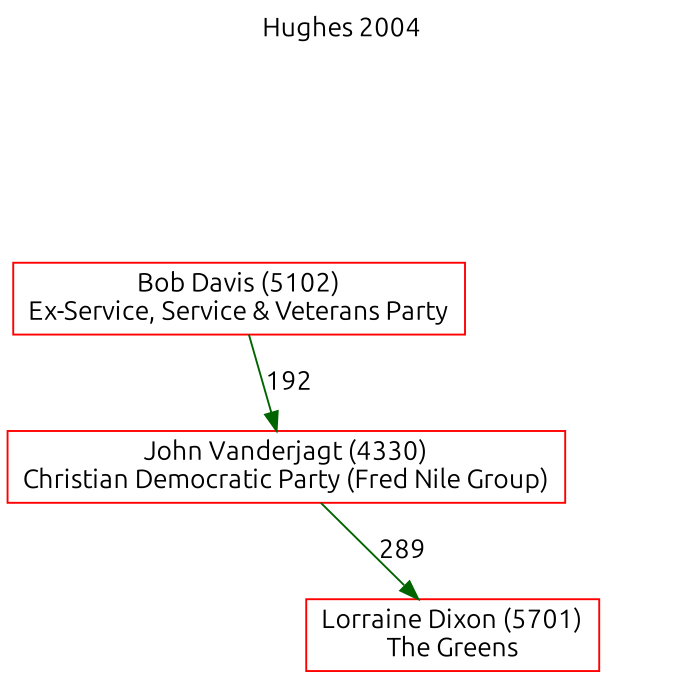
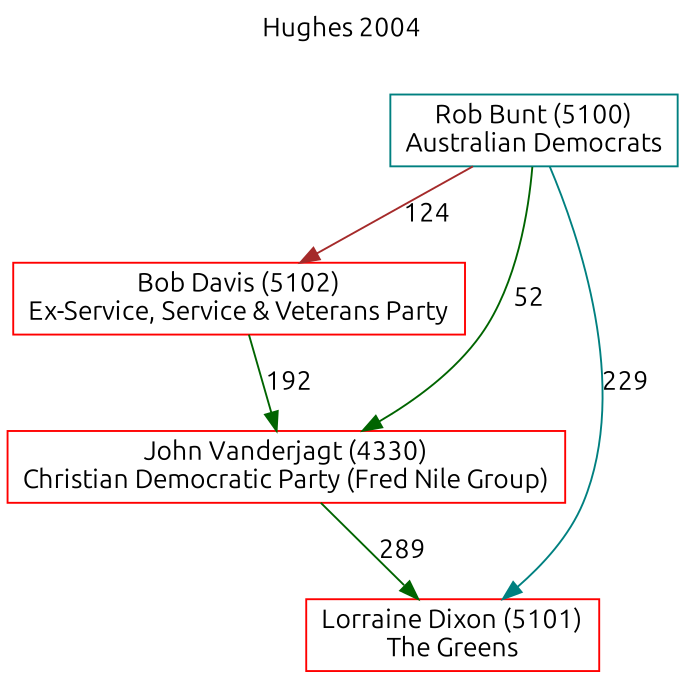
none -> (534, 130)
(453, 635) -> (453, 635)
